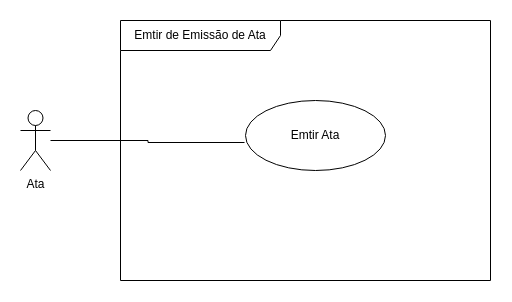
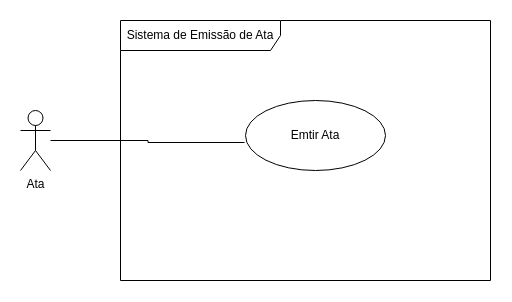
(201, 36) -> (201, 36)
